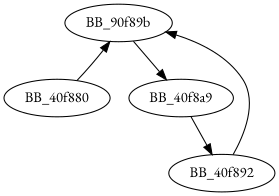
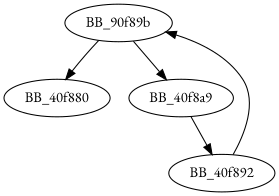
(90, 66) -> (85, 55)
